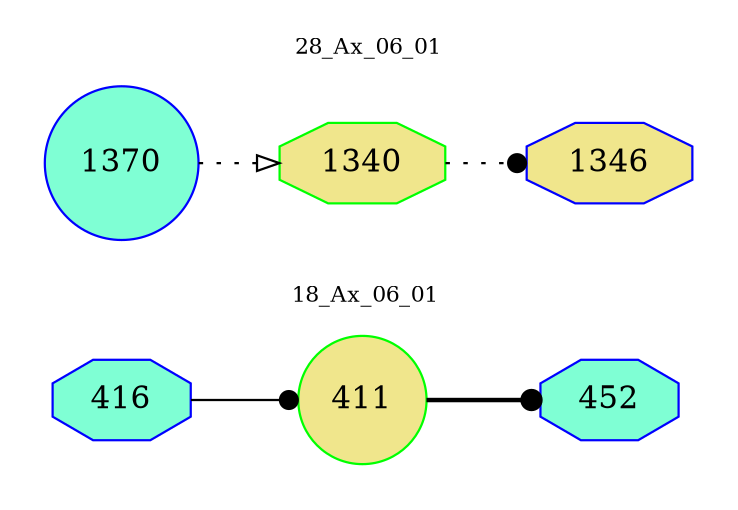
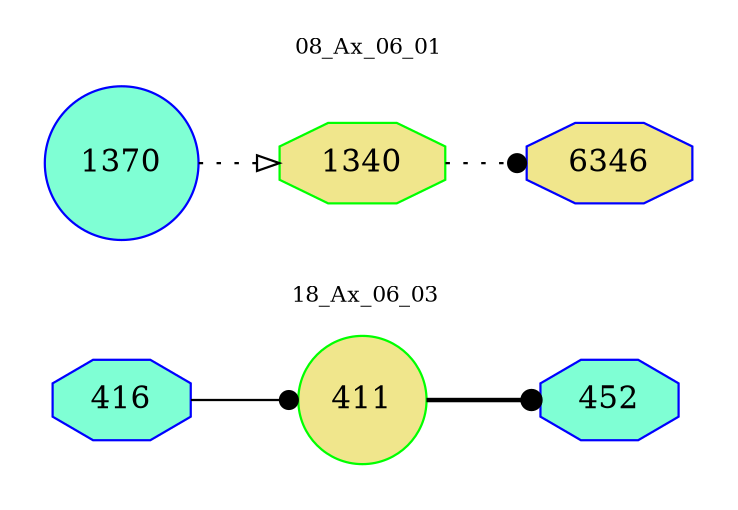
(369, 48) -> (369, 48)
(610, 163) -> (610, 163)
(366, 296) -> (366, 296)
